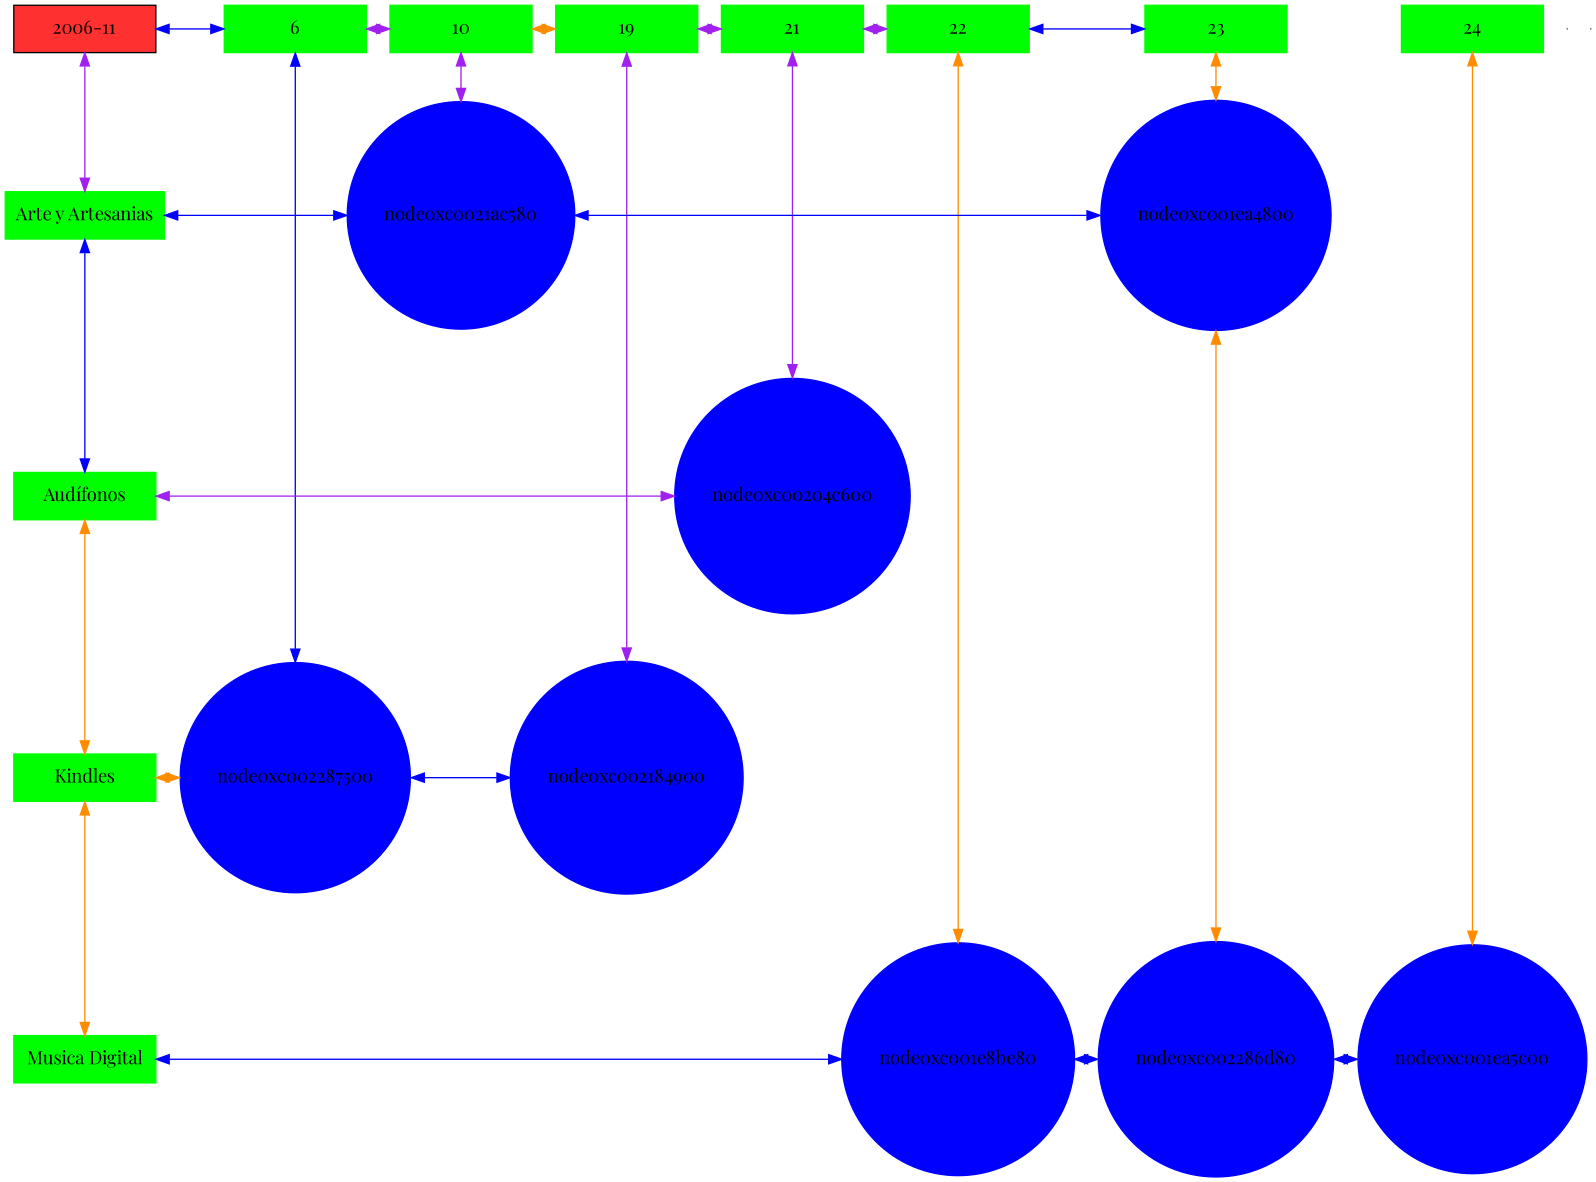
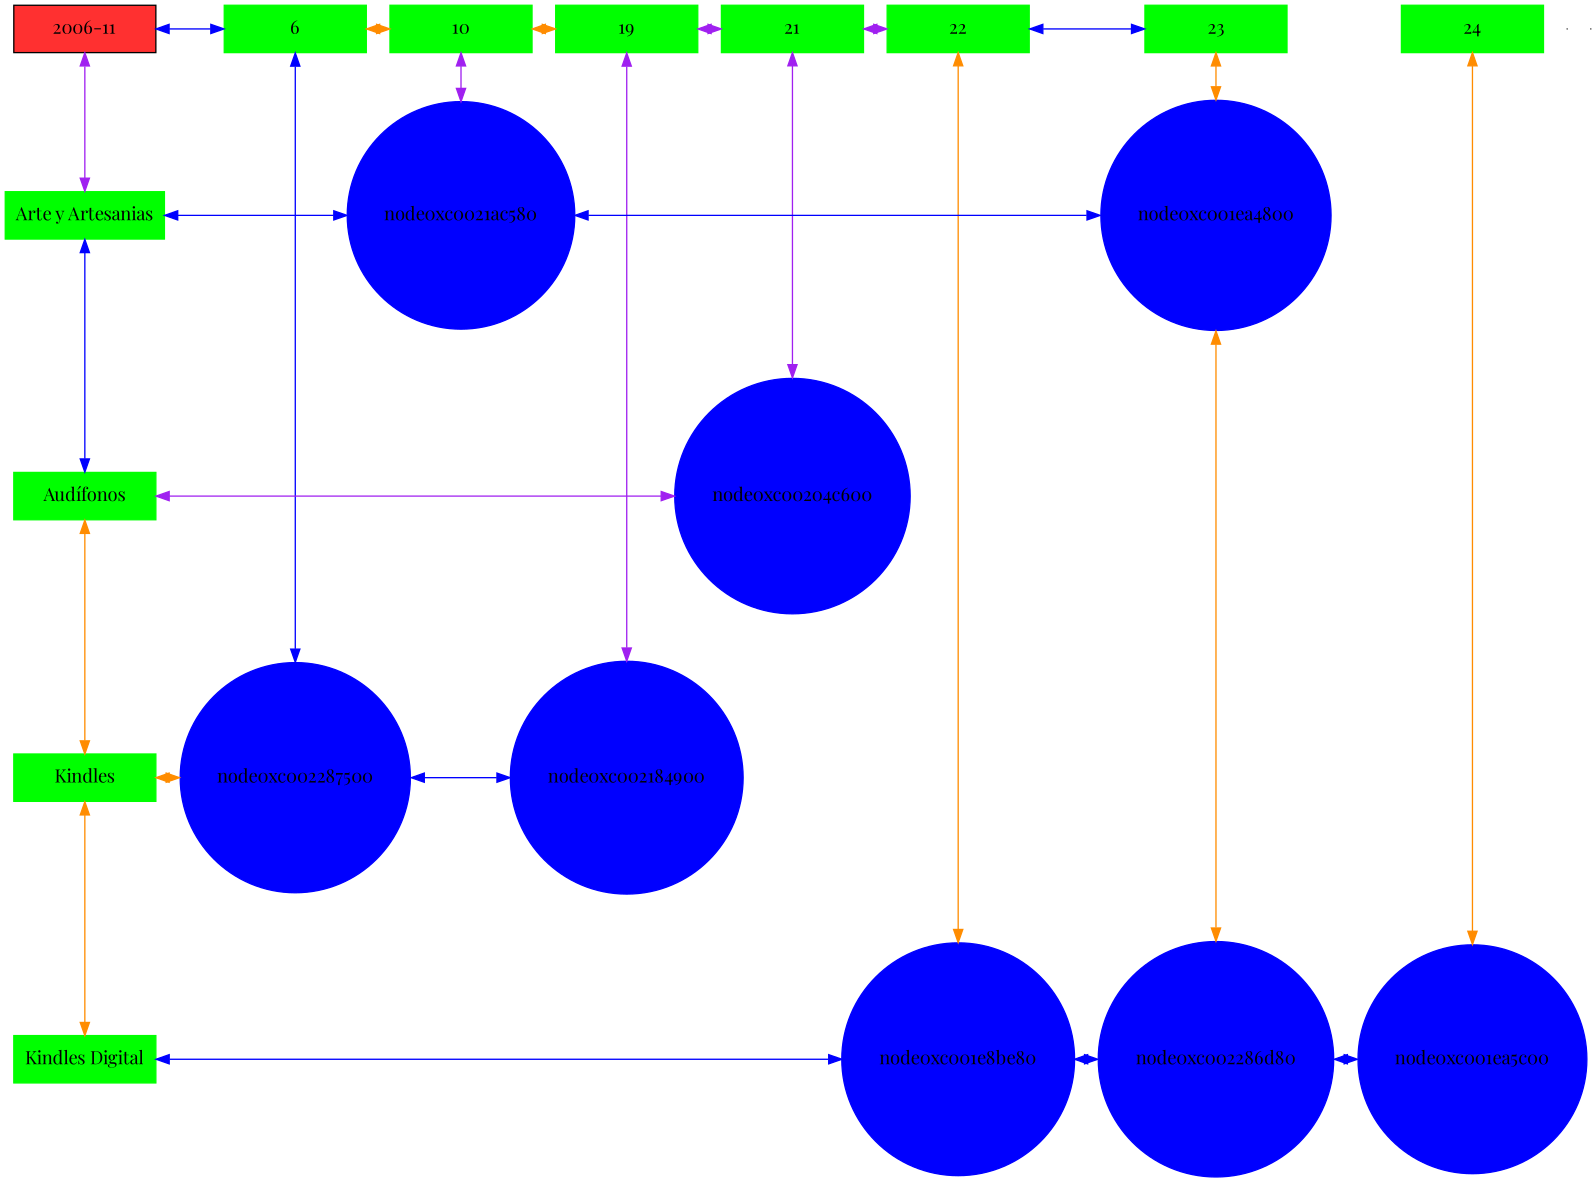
(380, 29) -> (380, 29)
(85, 1059) -> (85, 1059)
